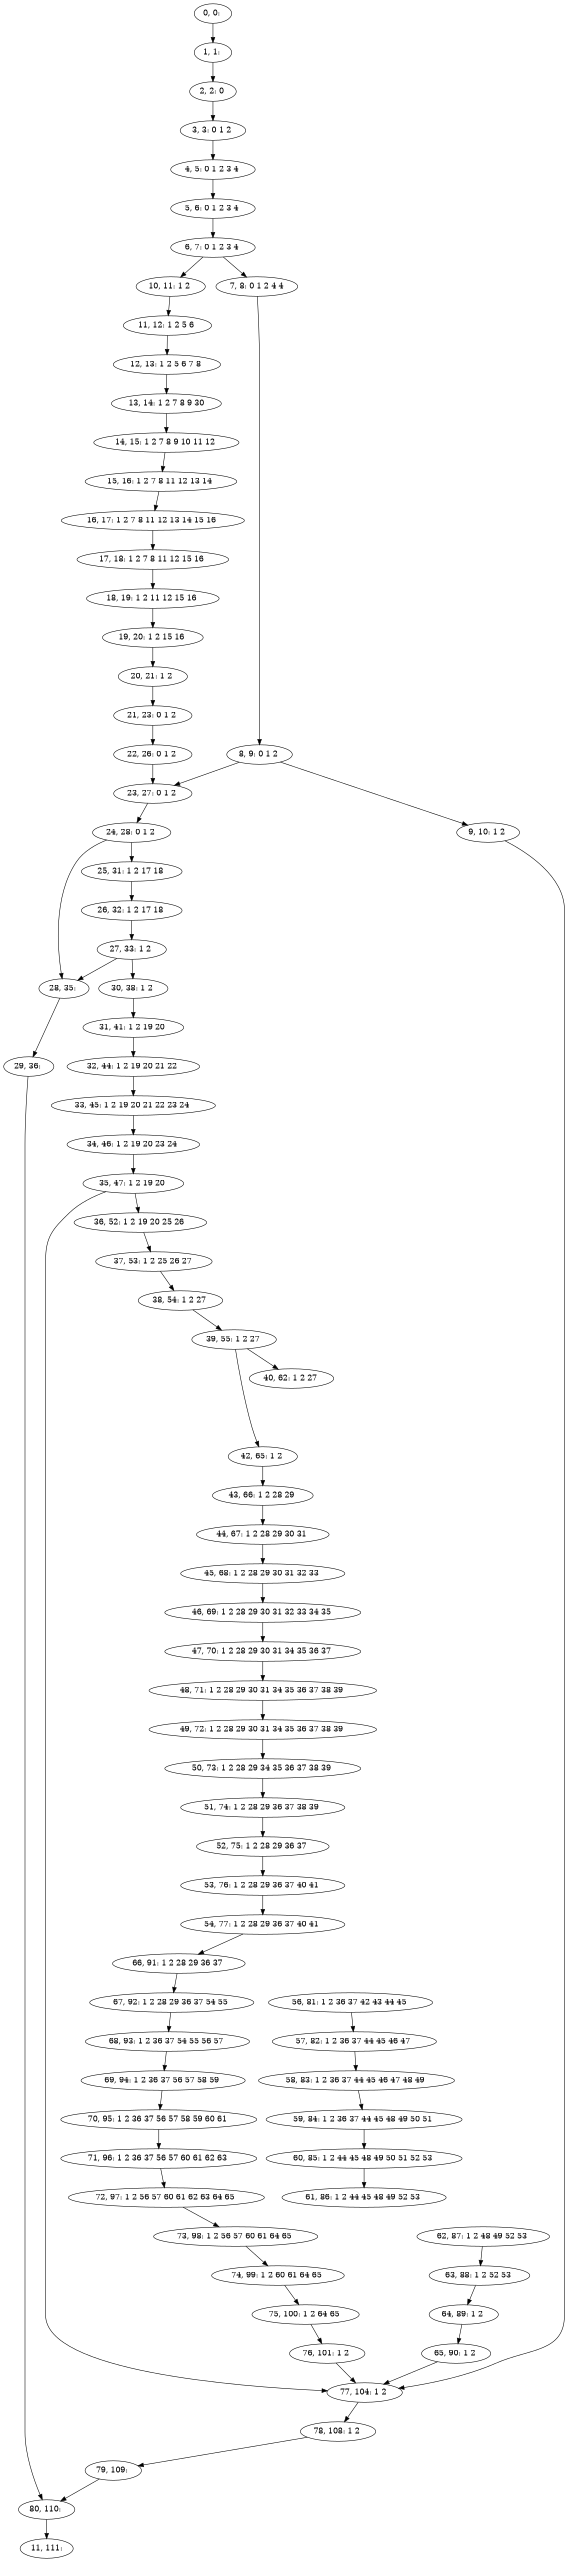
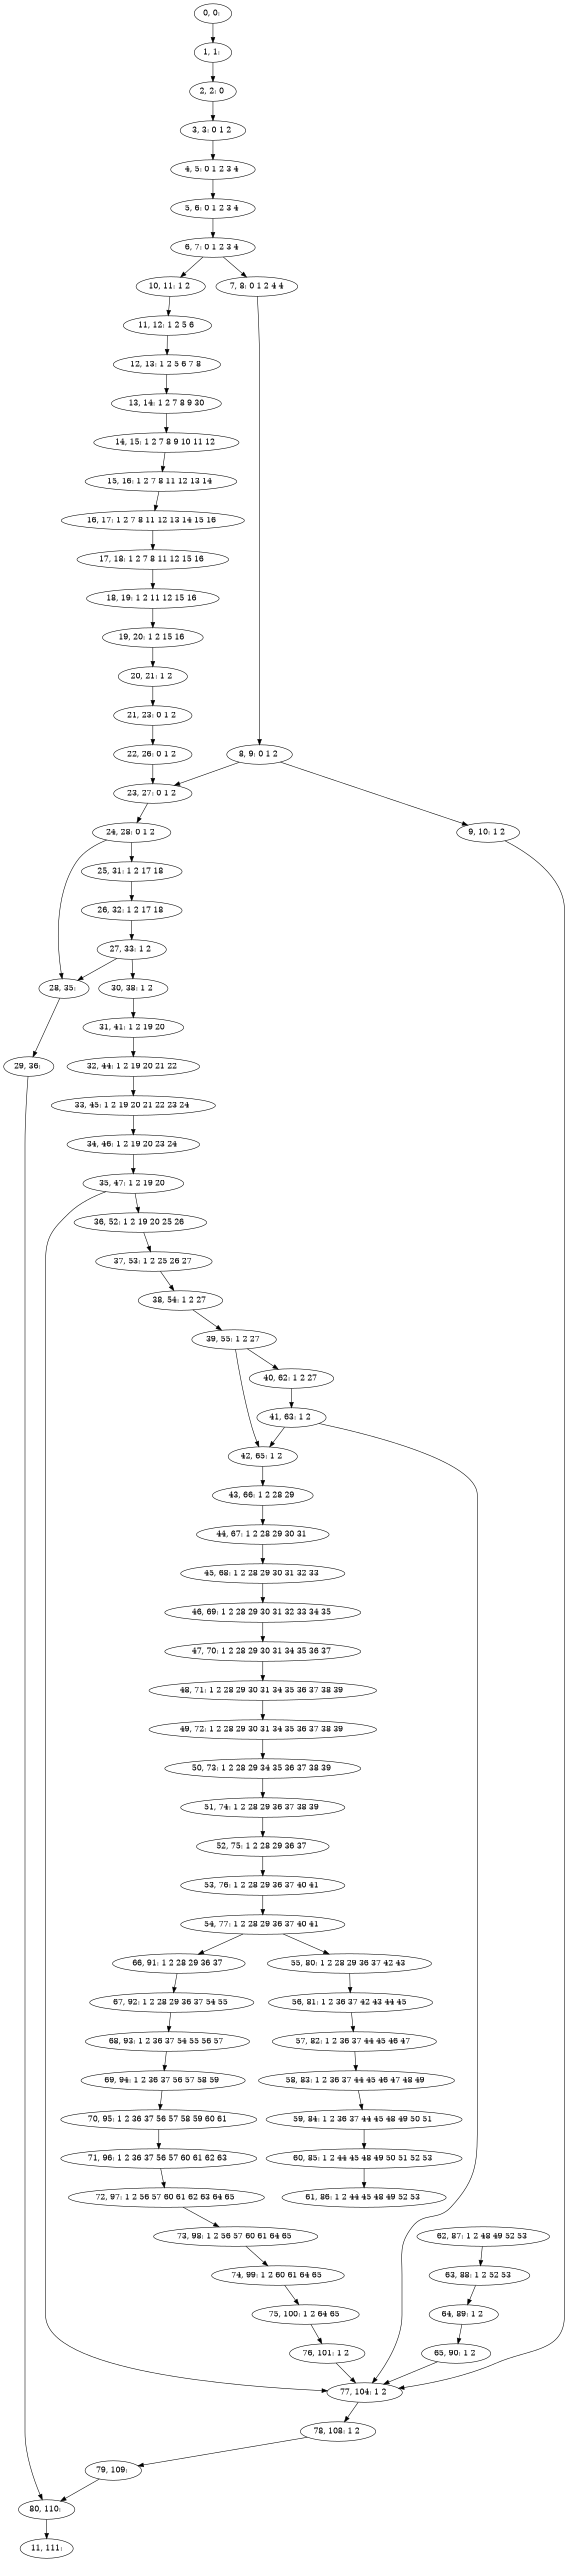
none -> (291, 1418)
none -> (349, 1964)
